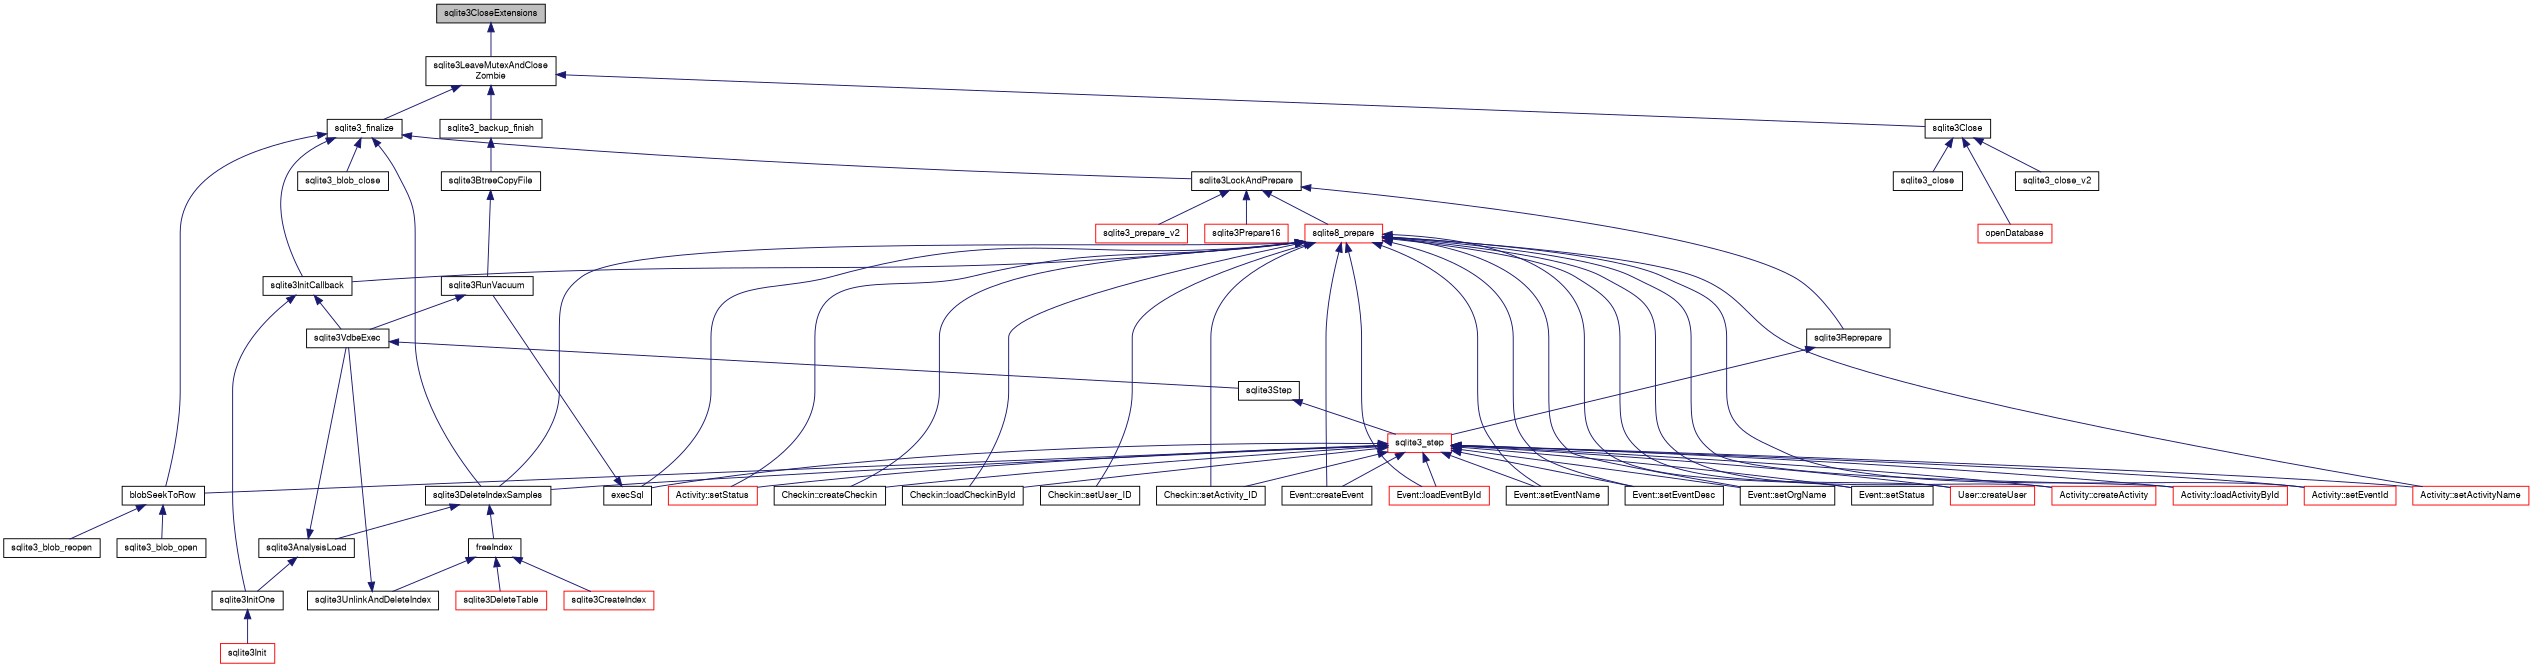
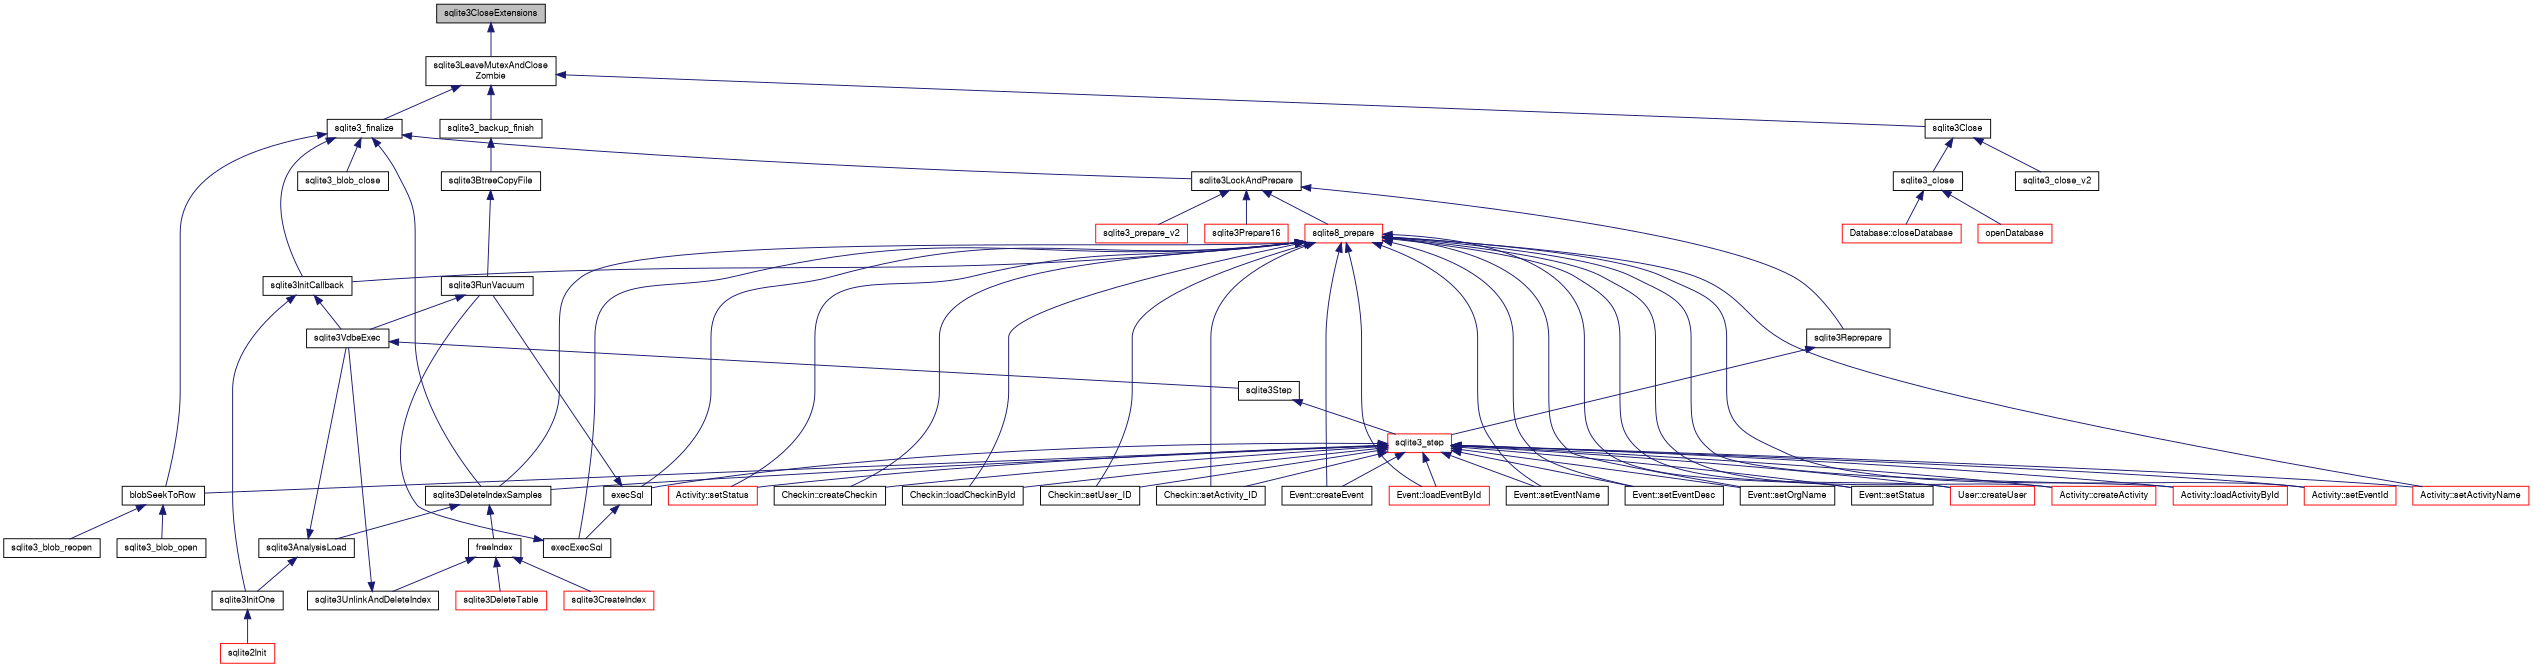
(1989, 185) -> (1976, 210)
none -> (1902, 234)
none -> (1259, 469)
none -> (577, 548)
(248, 653) -> (248, 653)
